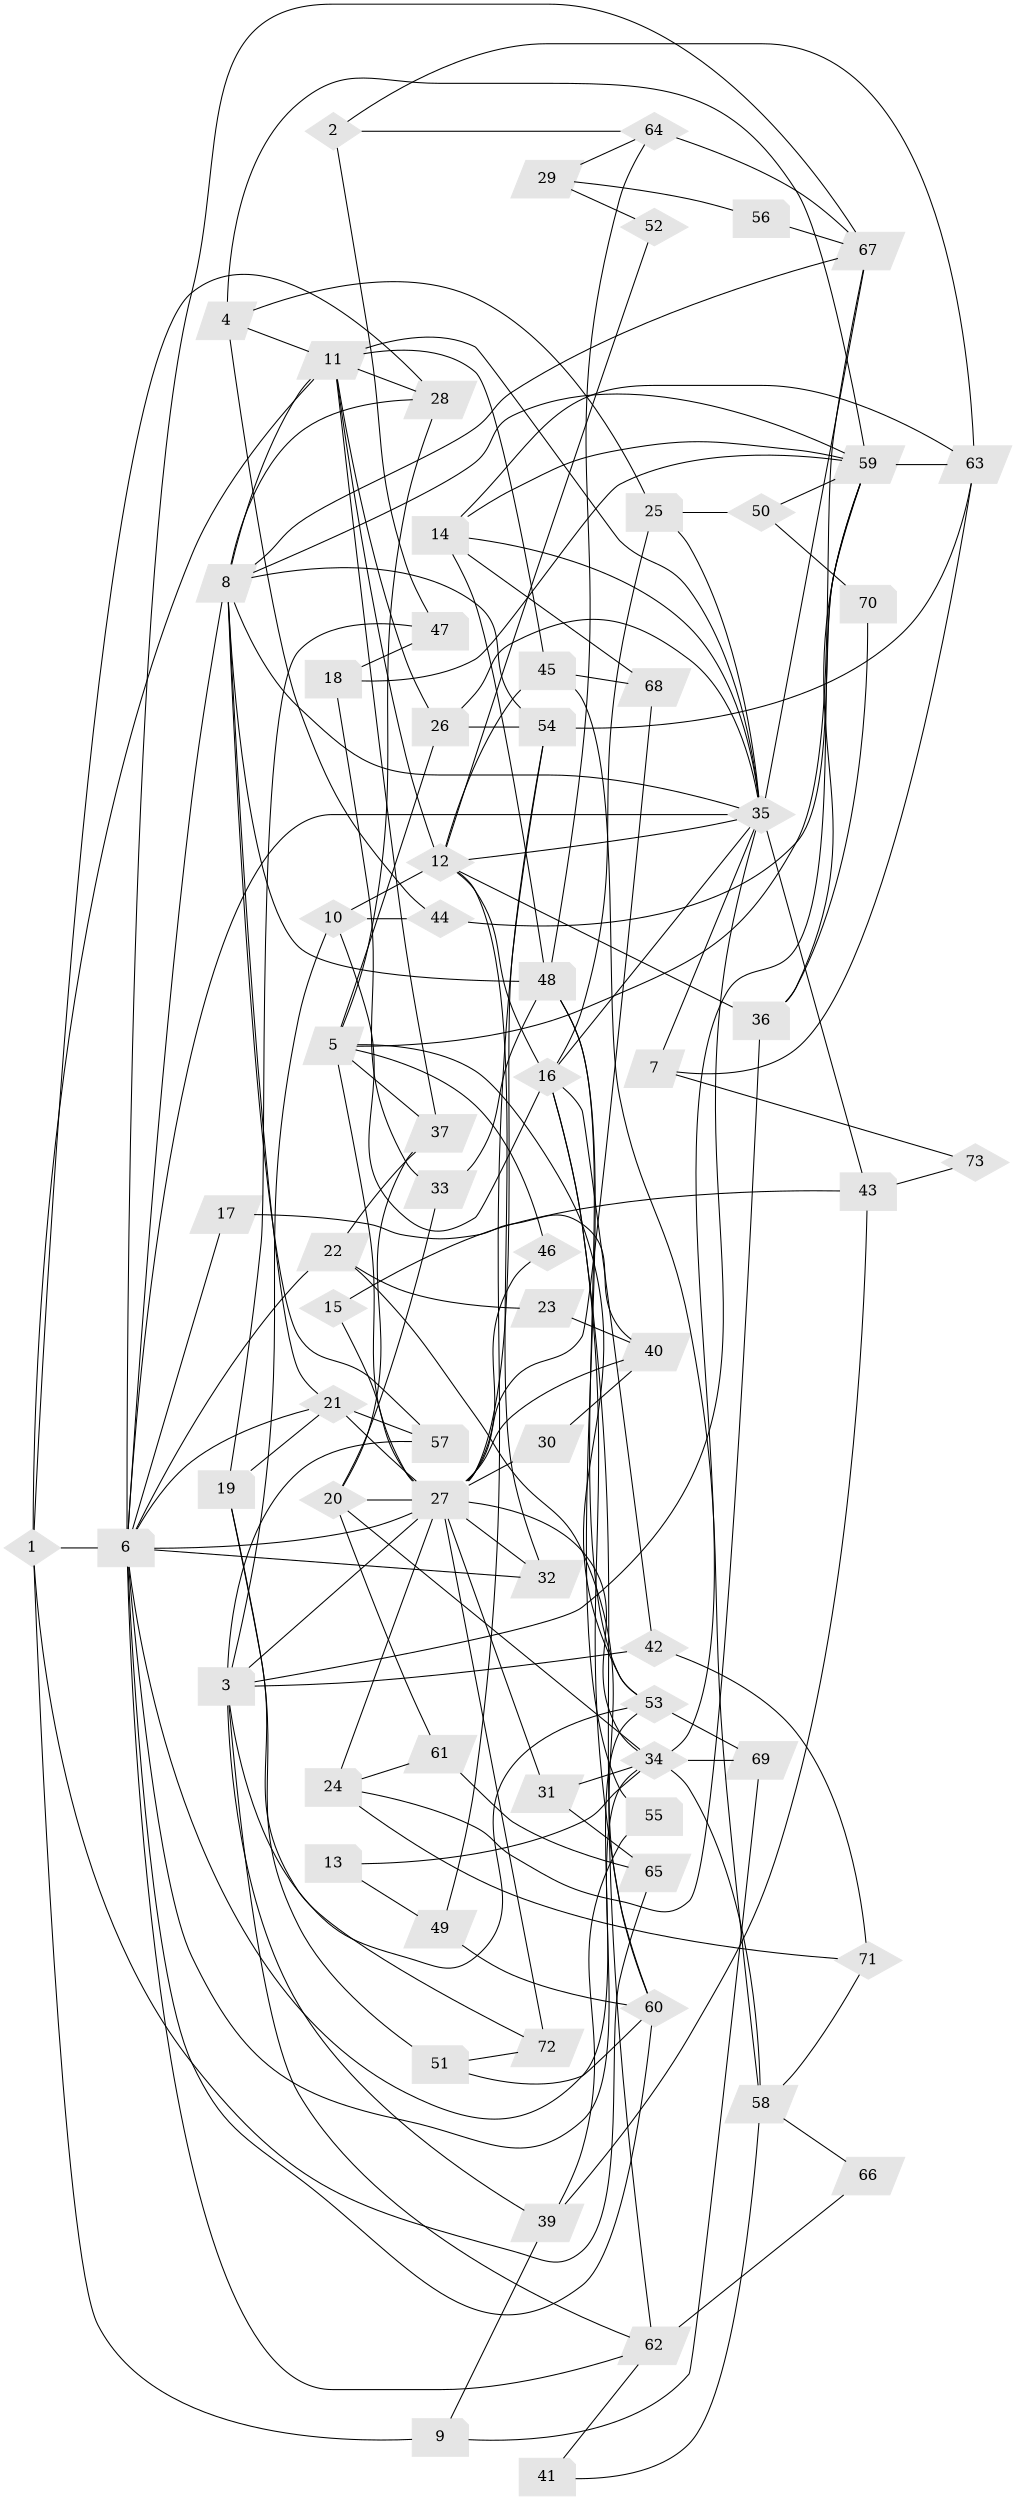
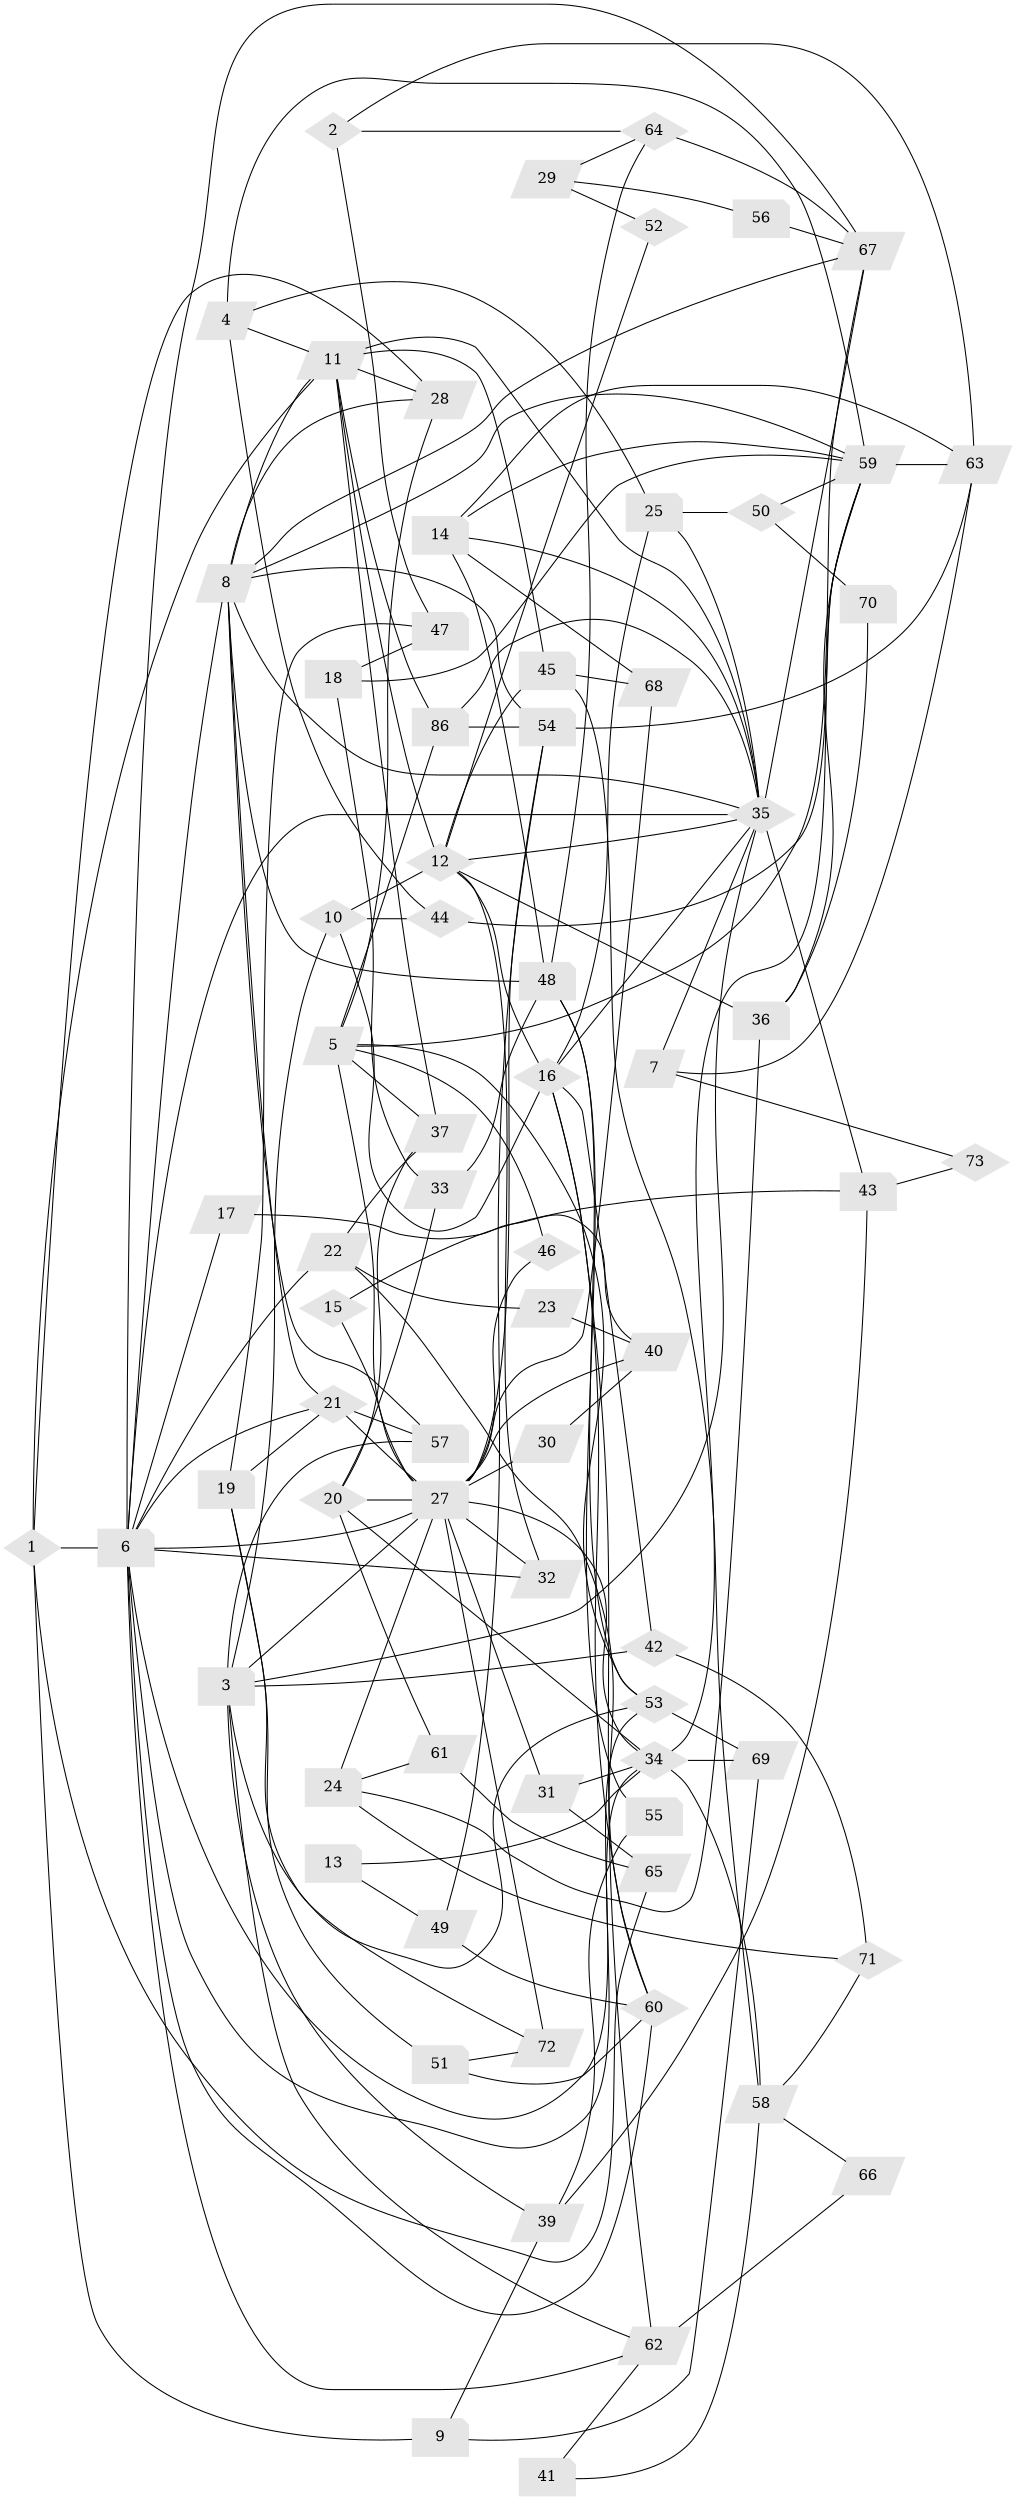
(440, 727) -> (440, 727)
